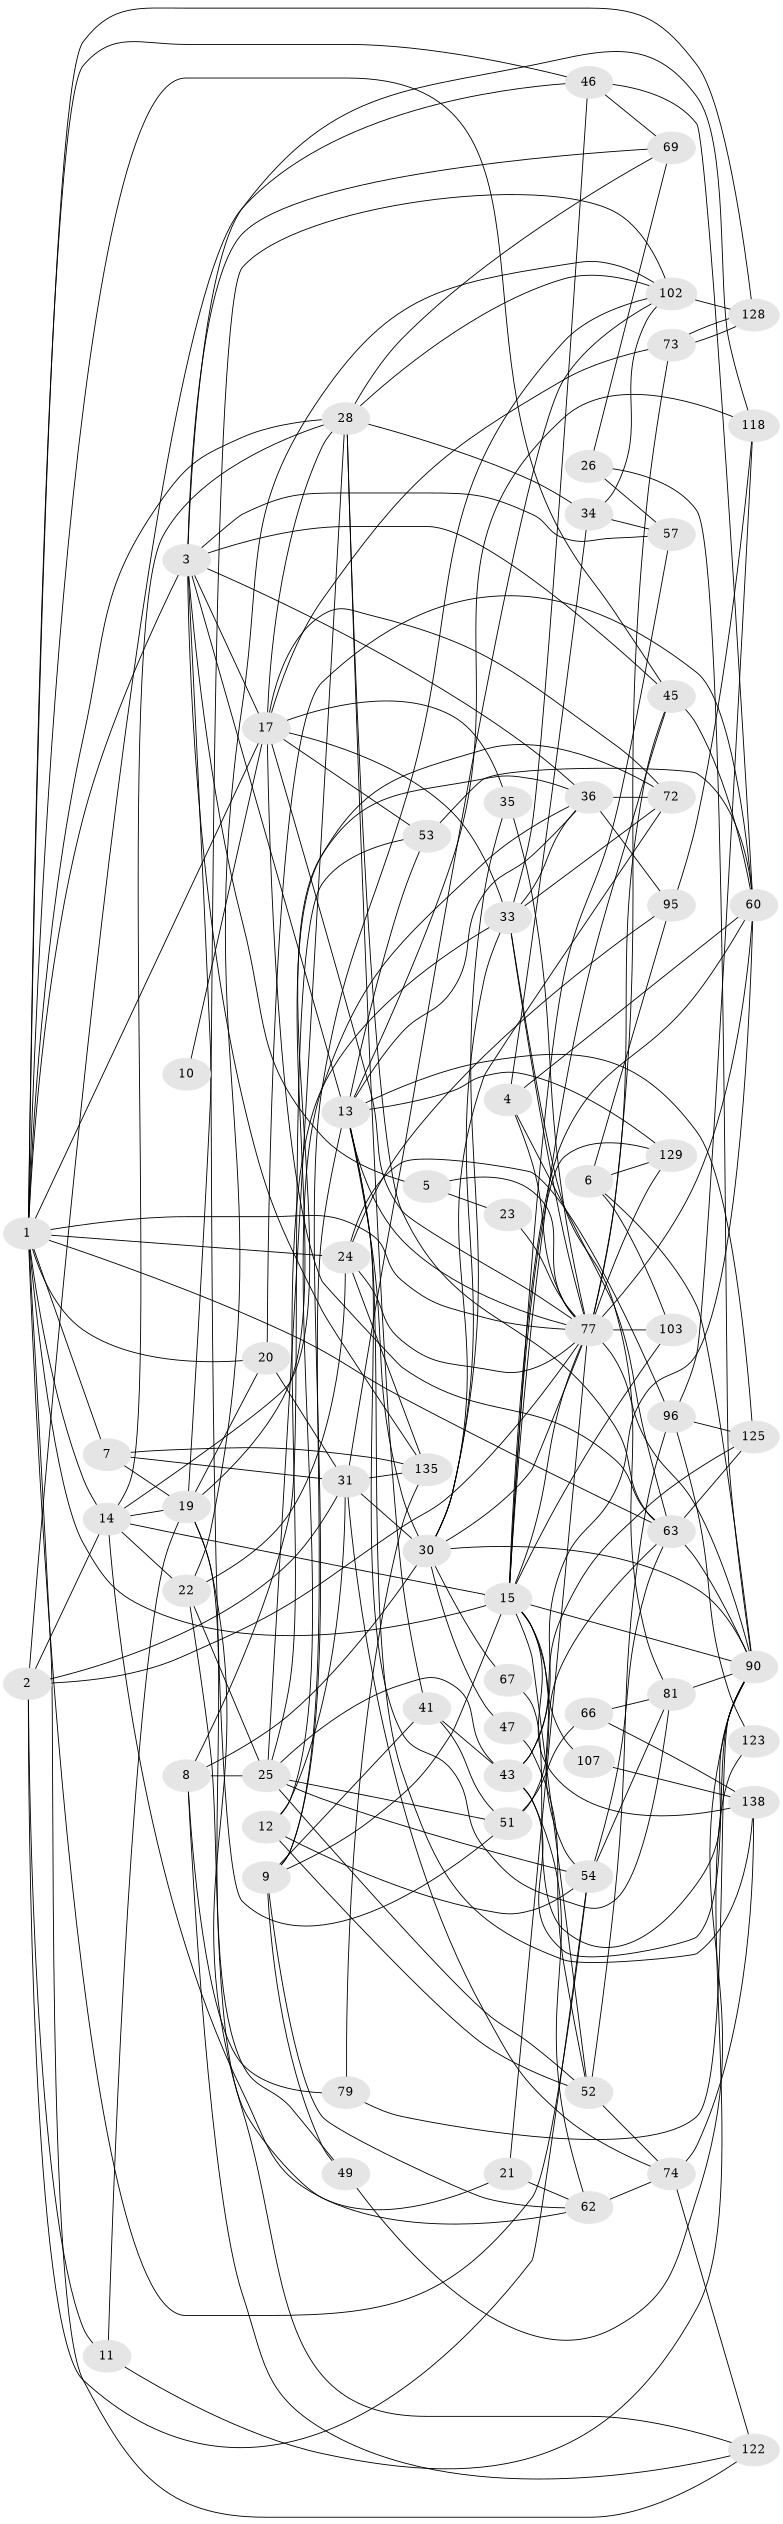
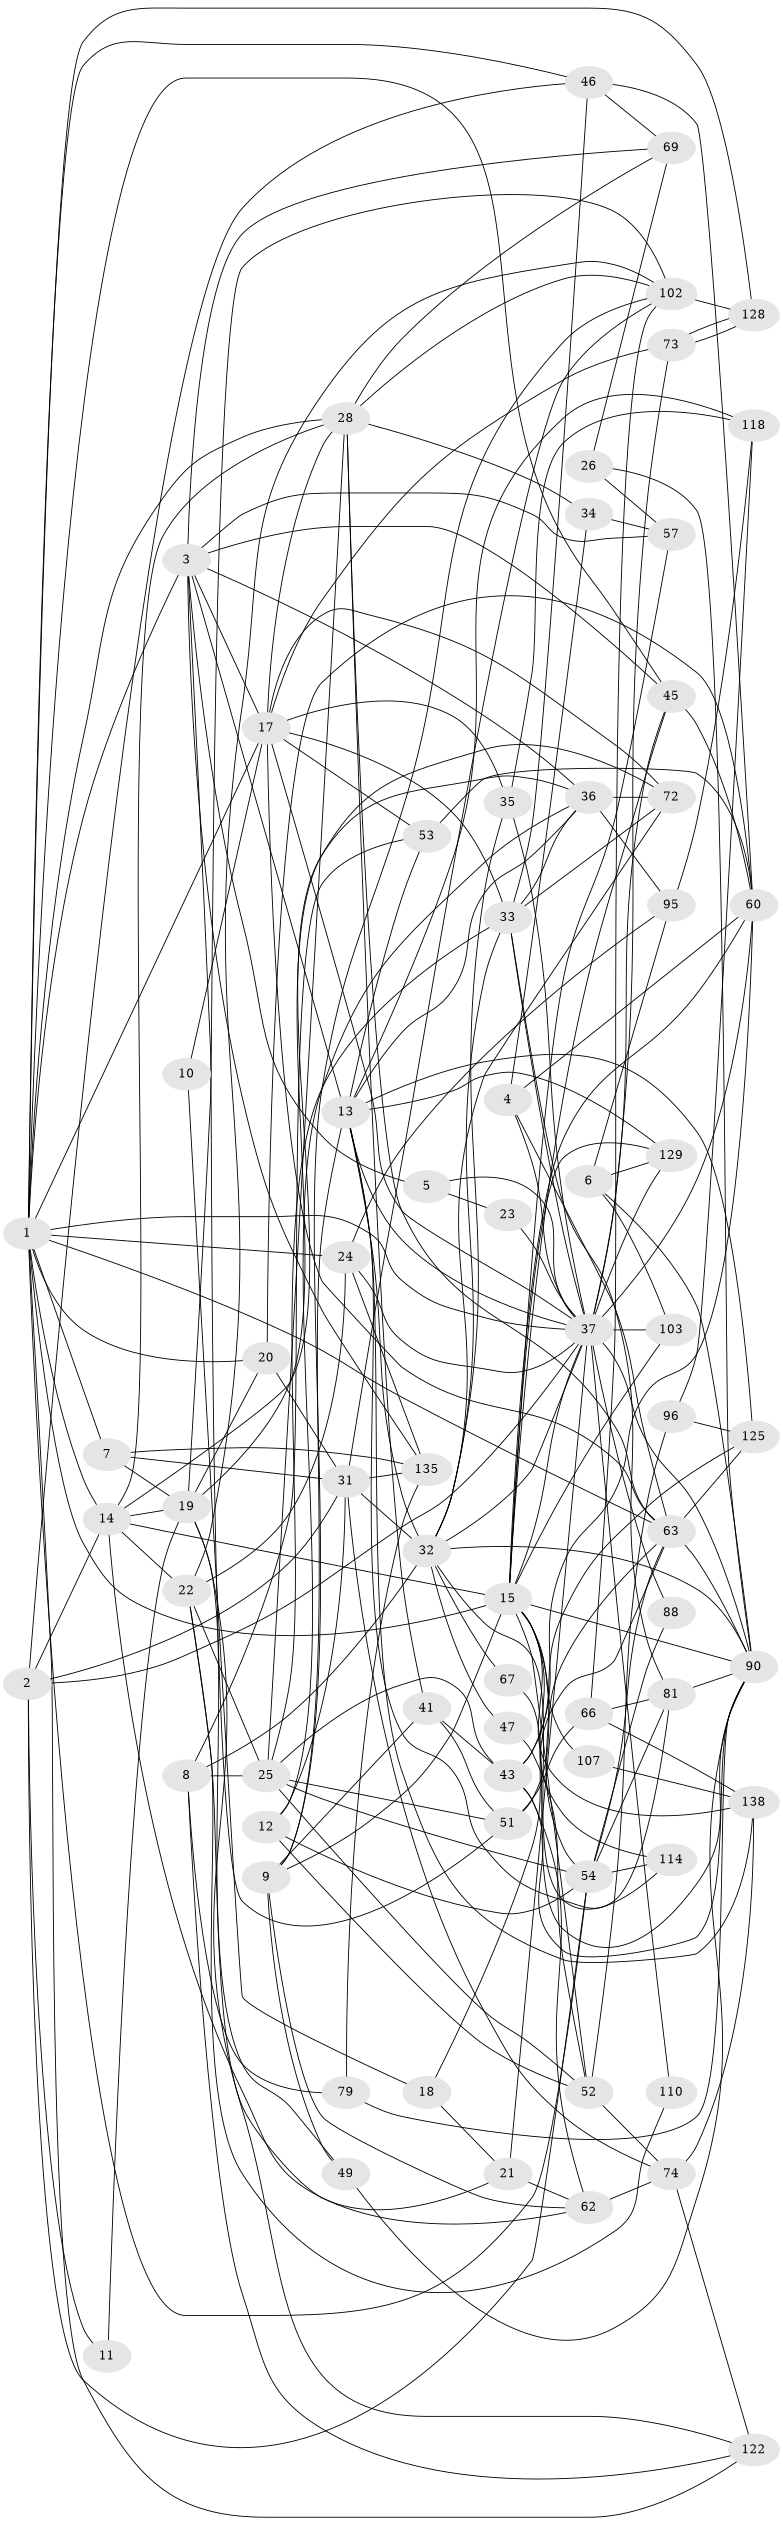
(446, 82) -> (539, 526)
(631, 405) -> (616, 1000)
(527, 1171) -> none
(589, 1330) -> (589, 1330)
(427, 1551) -> (427, 1551)
none -> (671, 1613)
(754, 1741) -> none
none -> (671, 1860)
none -> (427, 2093)
none -> (671, 2093)
